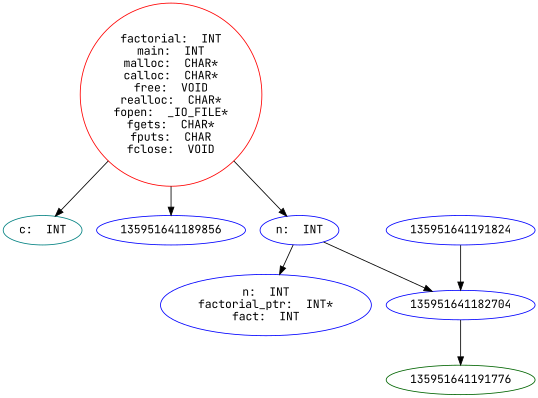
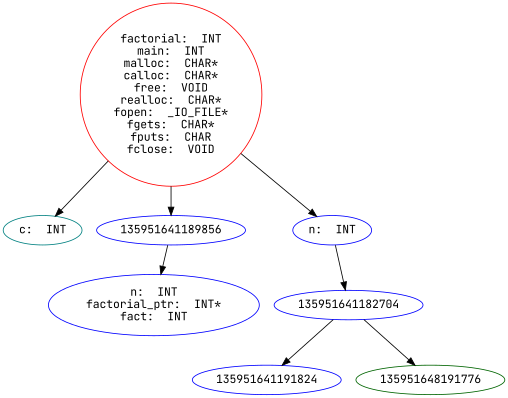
(288, 256) -> (165, 256)
(461, 264) -> (311, 340)
(461, 380) -> (430, 380)
